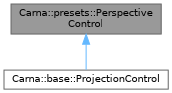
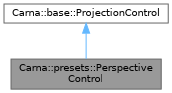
(86, 57) -> (86, 46)
